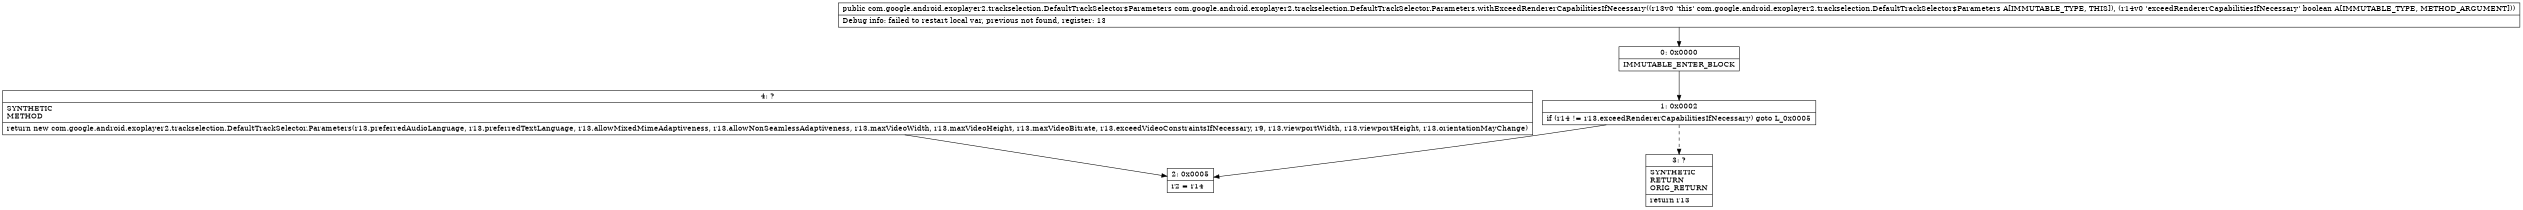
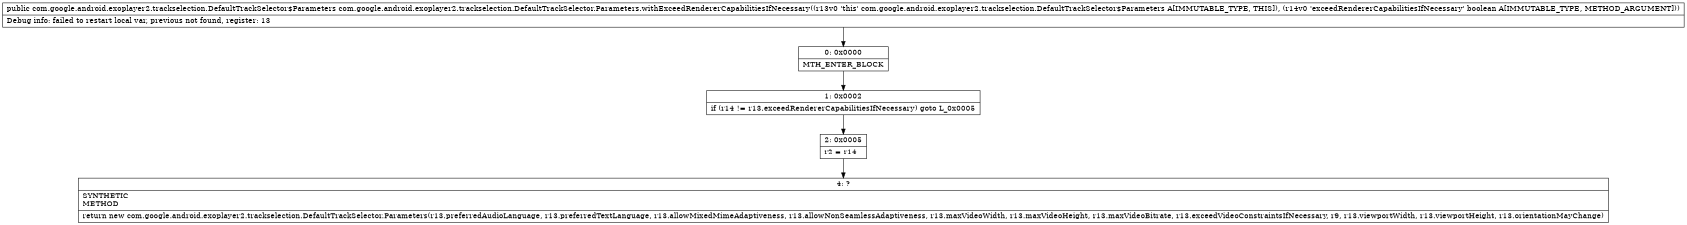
(1679, 65) -> (843, 65)
(1033, 155) -> (843, 166)
(1679, 180) -> none
